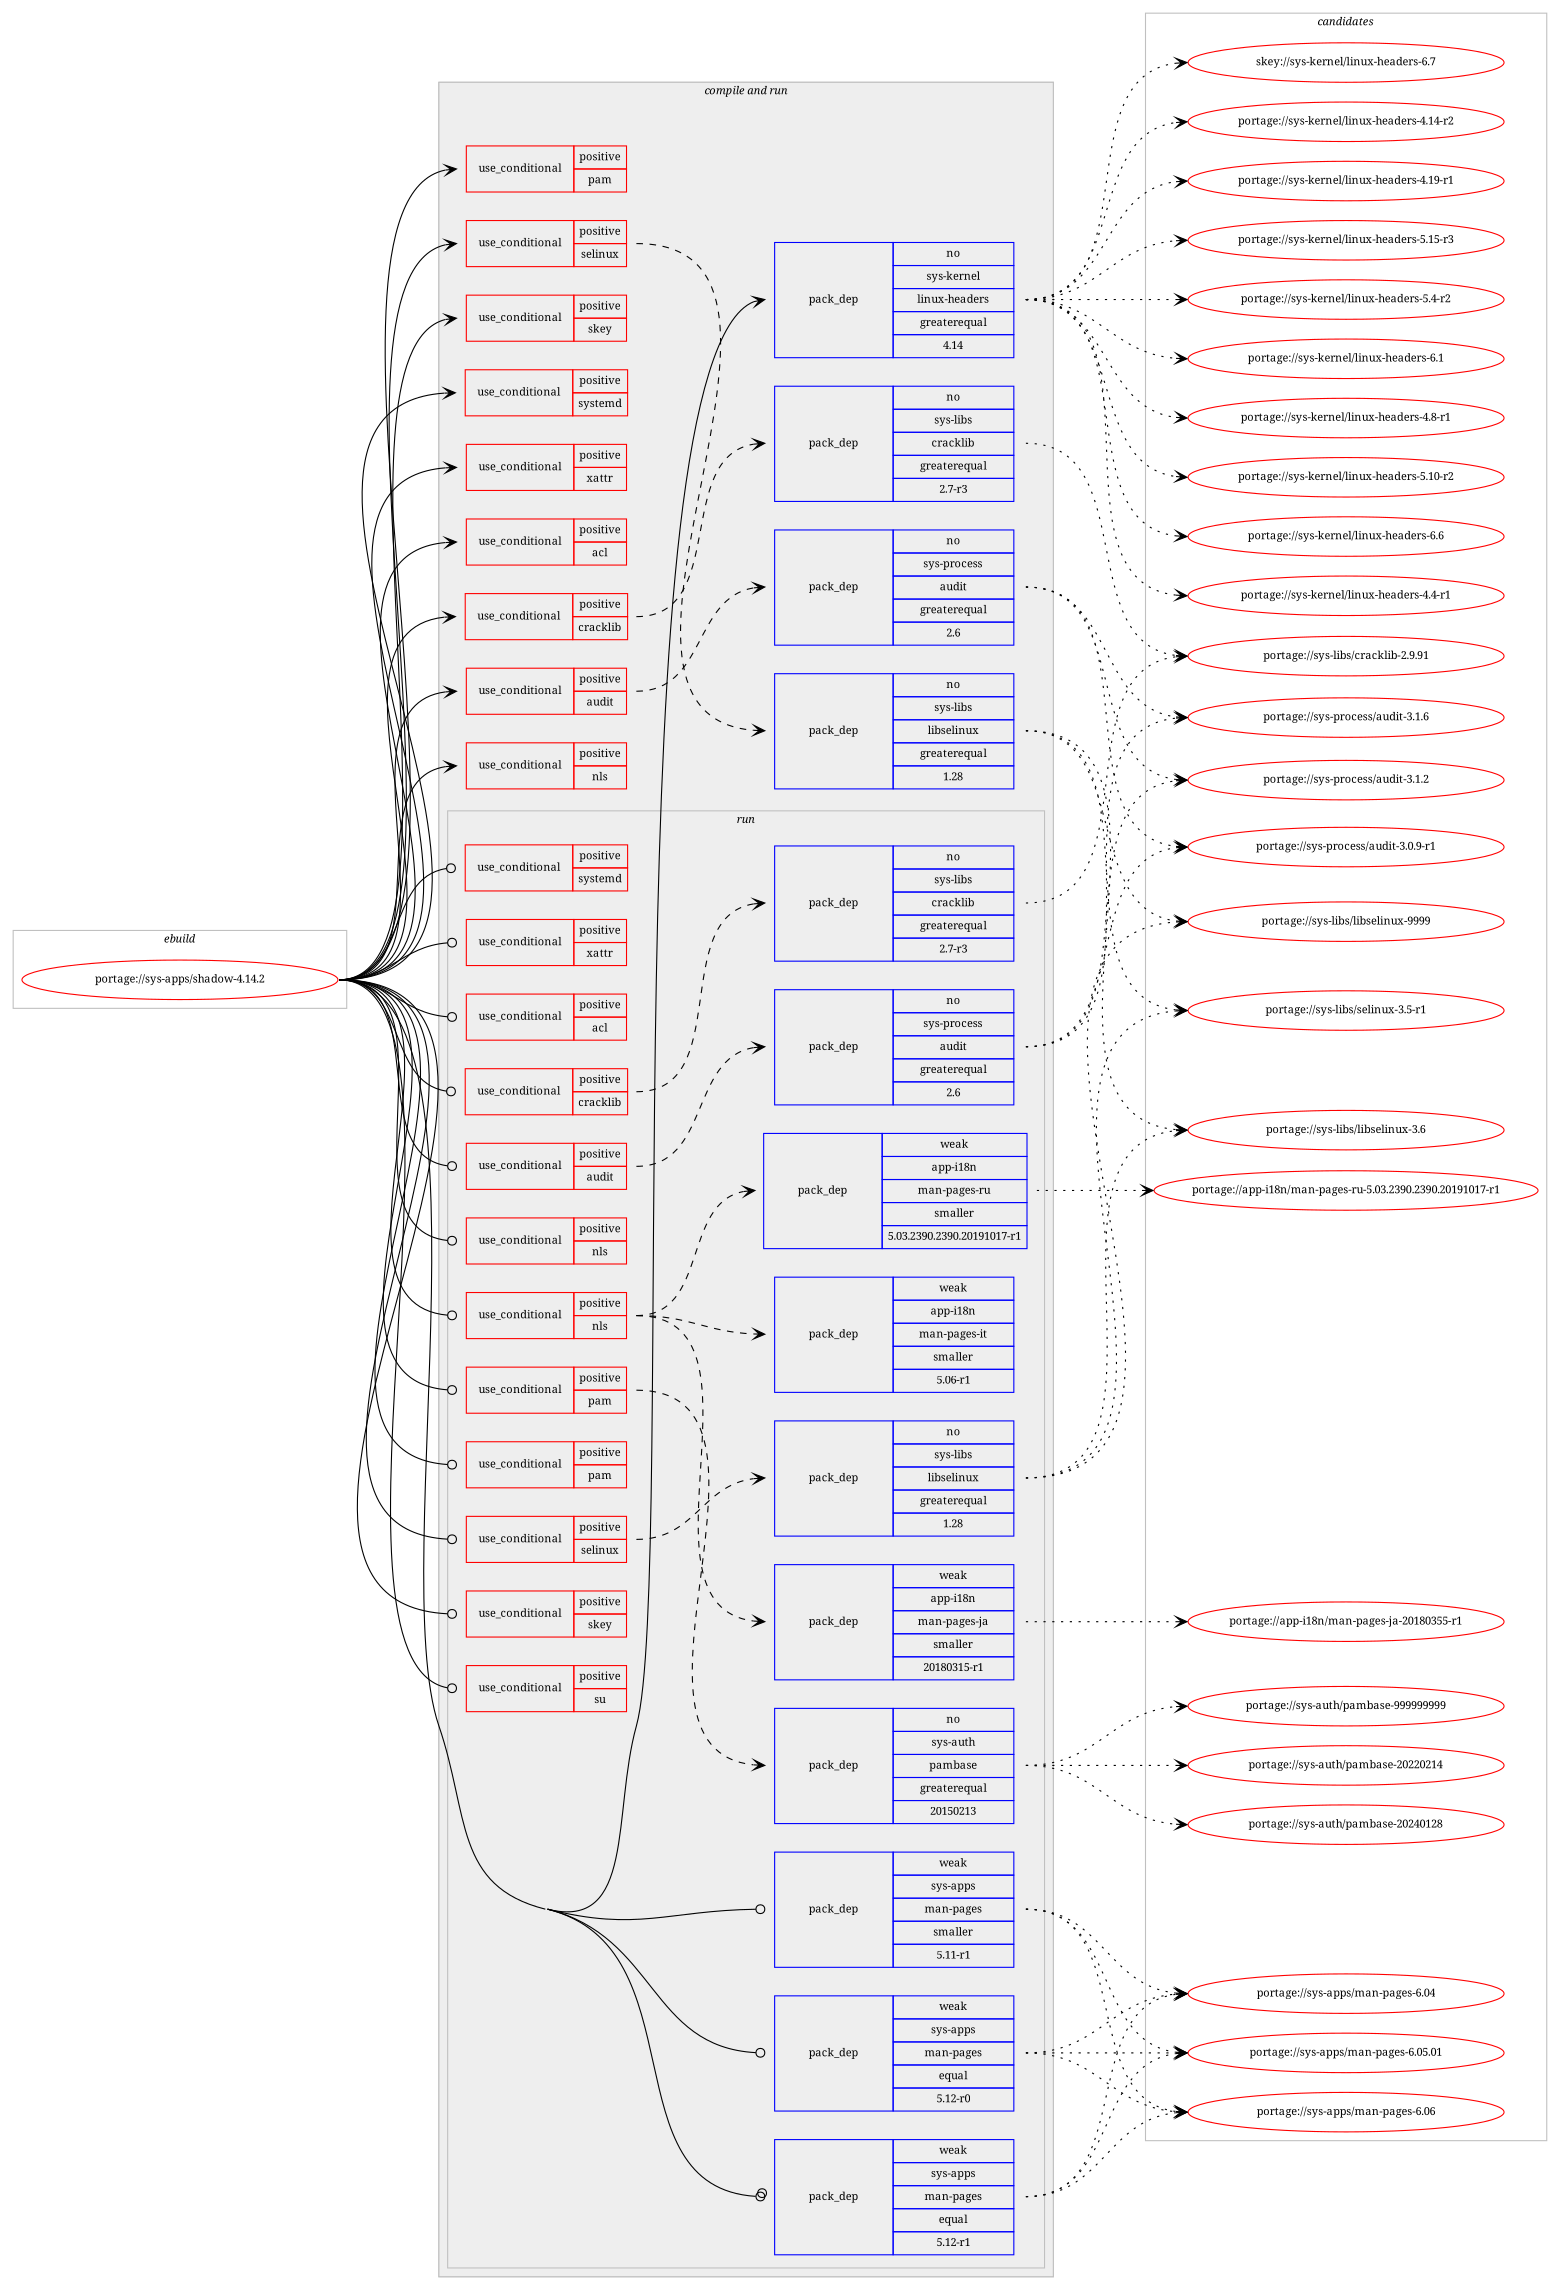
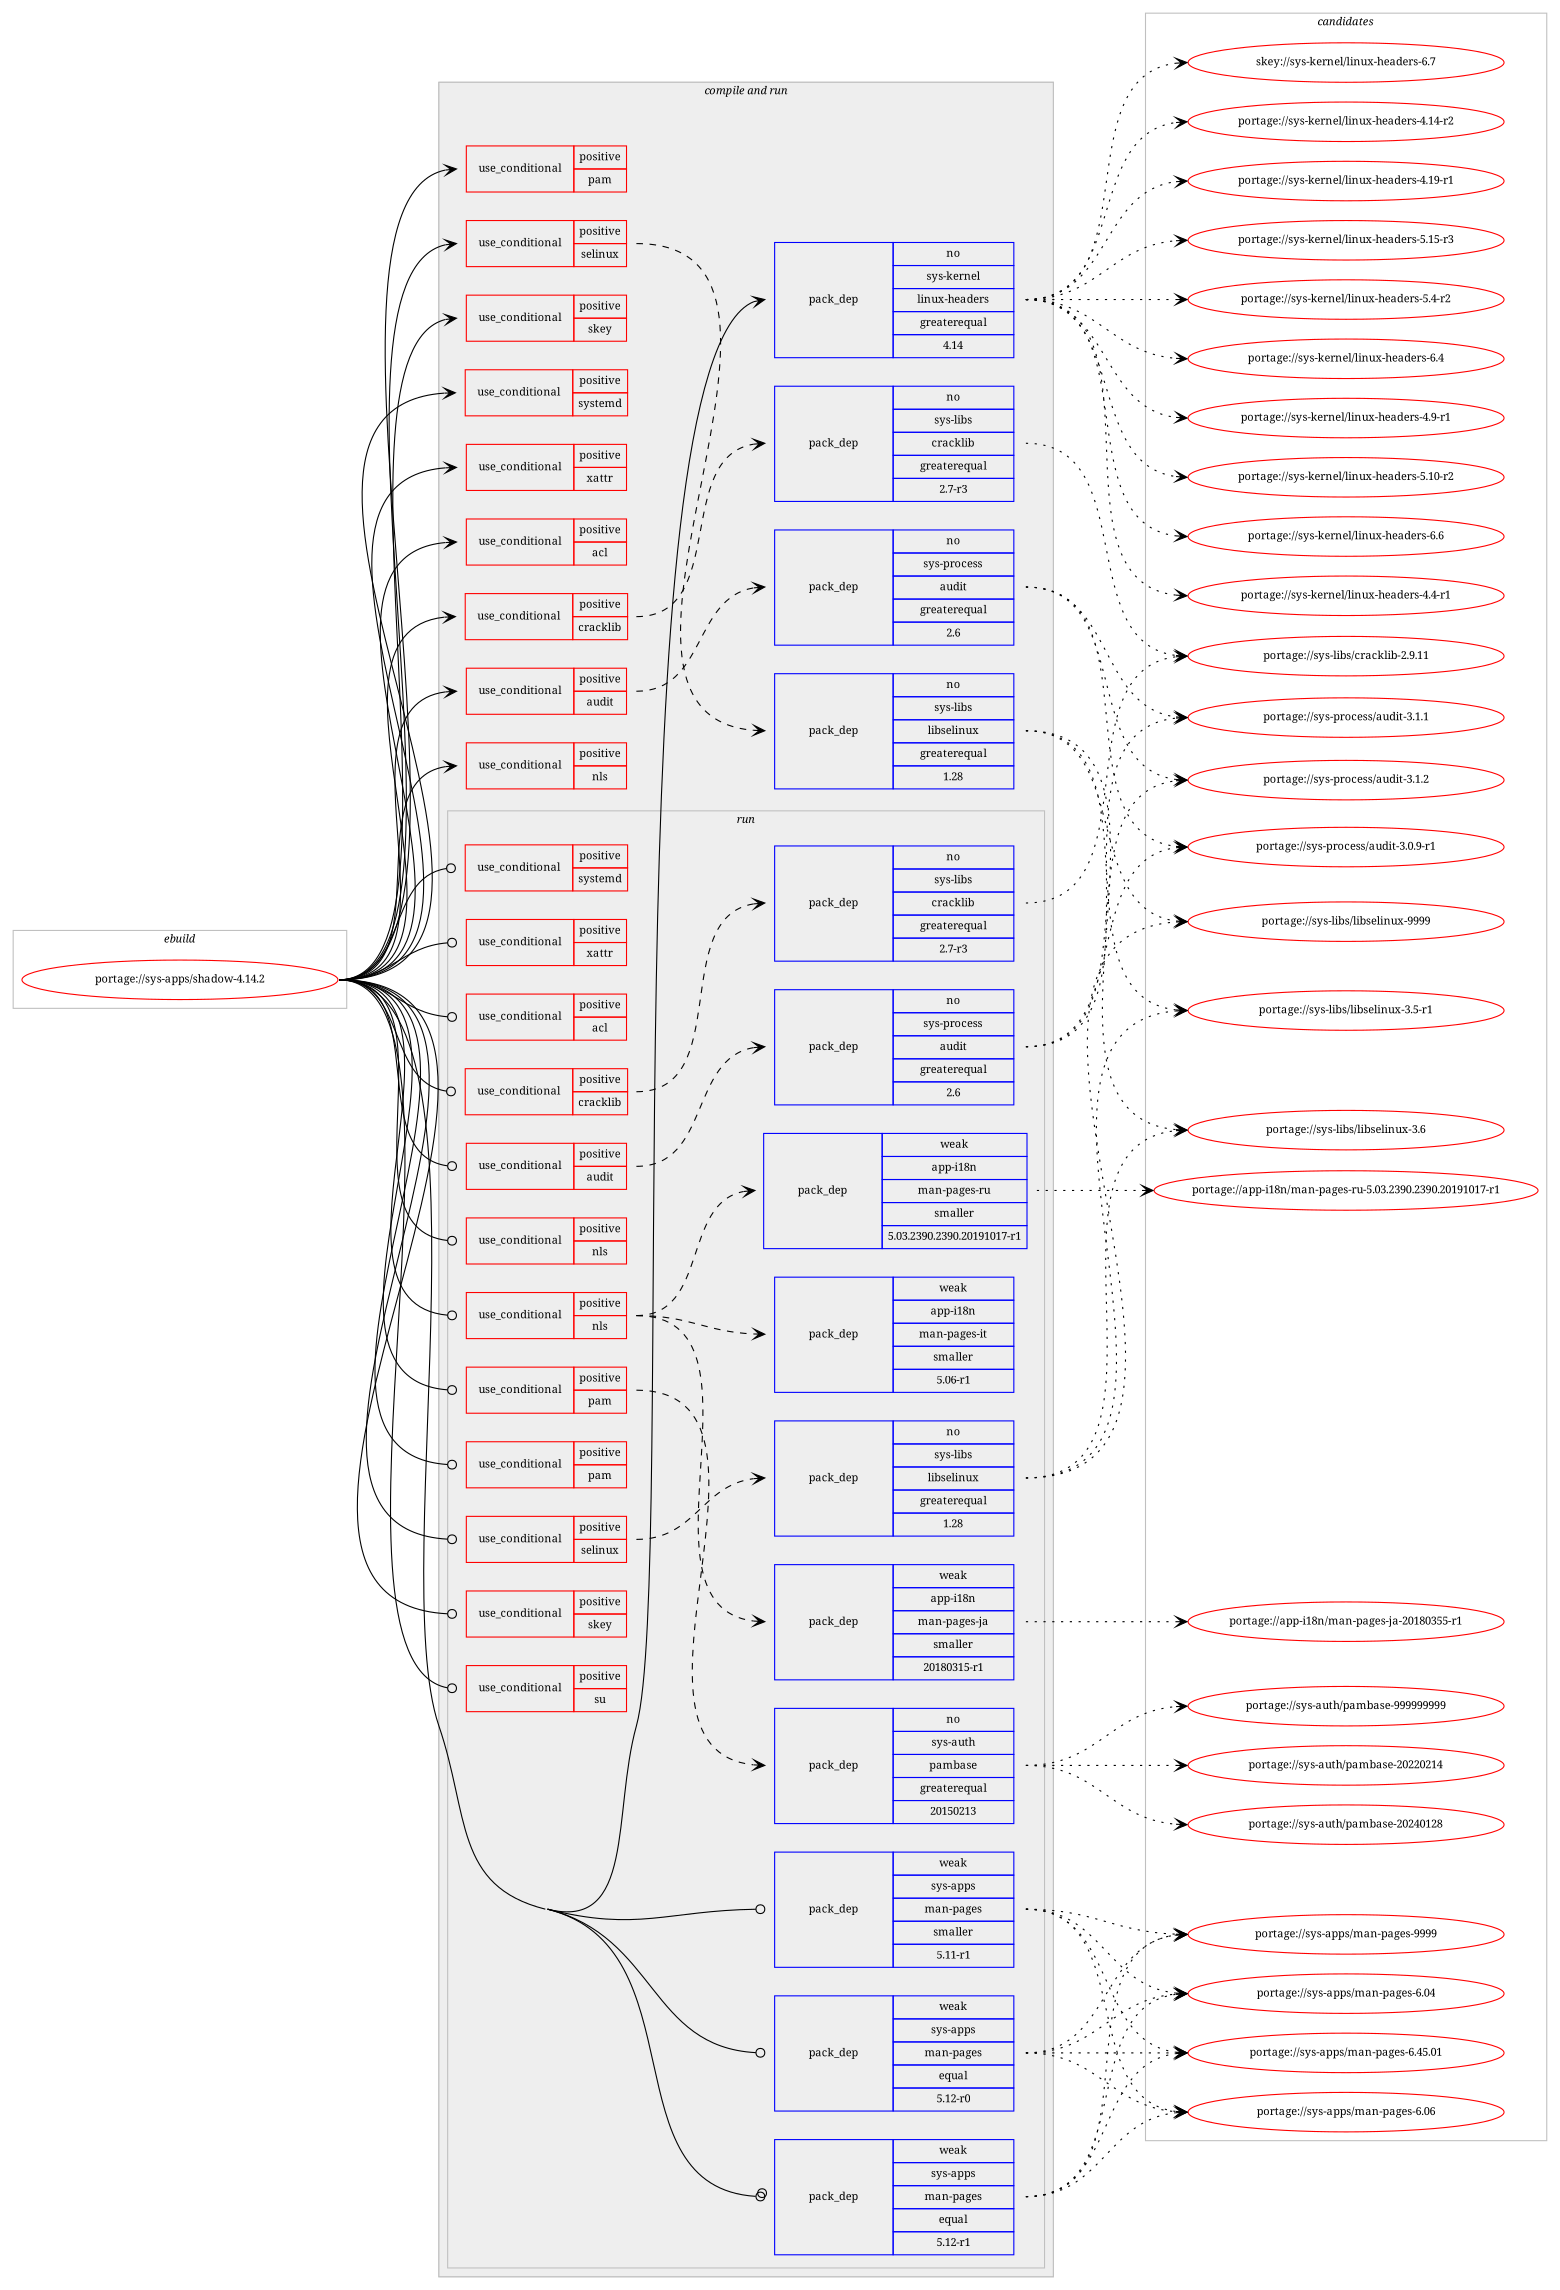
(1346, 359) -> (1346, 359)
(1346, 418) -> (1346, 418)
(1346, 656) -> (1346, 656)
(1346, 718) -> (1346, 718)
(1346, 1011) -> (1346, 1011)
none -> (1346, 1934)
(1346, 2053) -> (1346, 2053)
